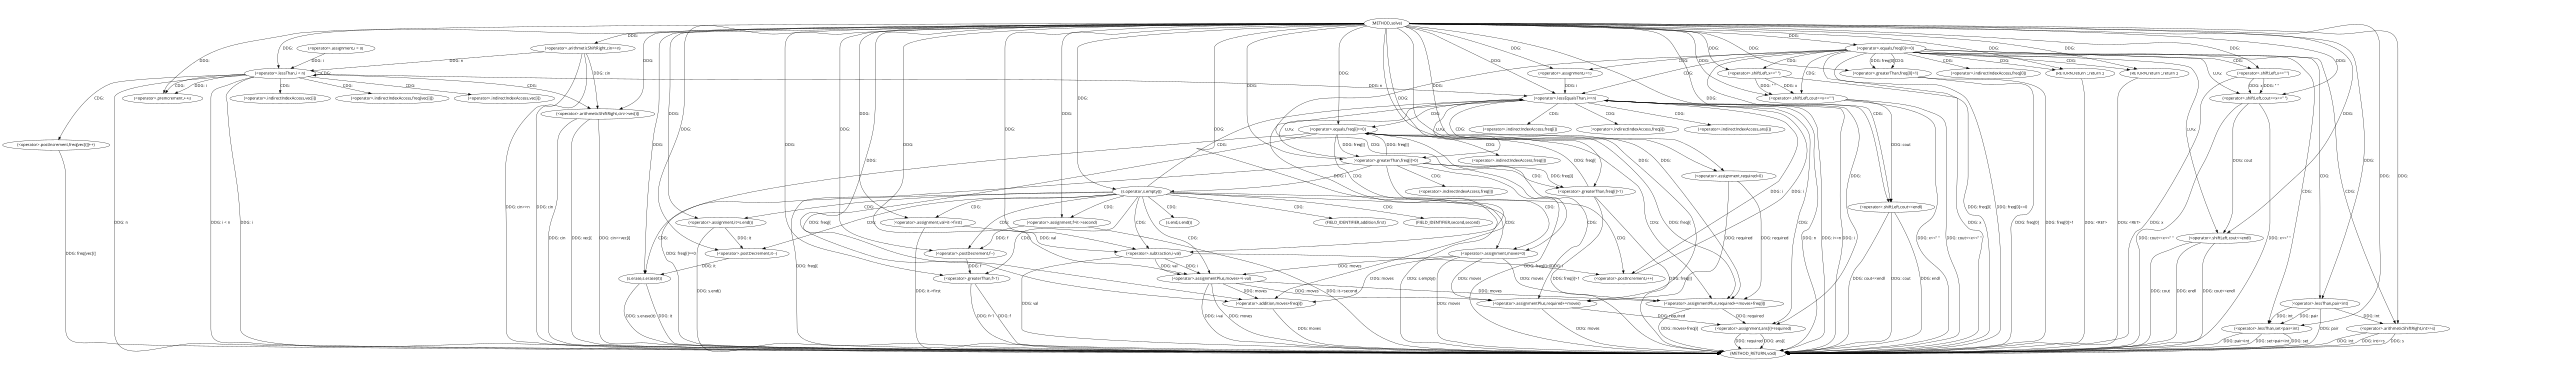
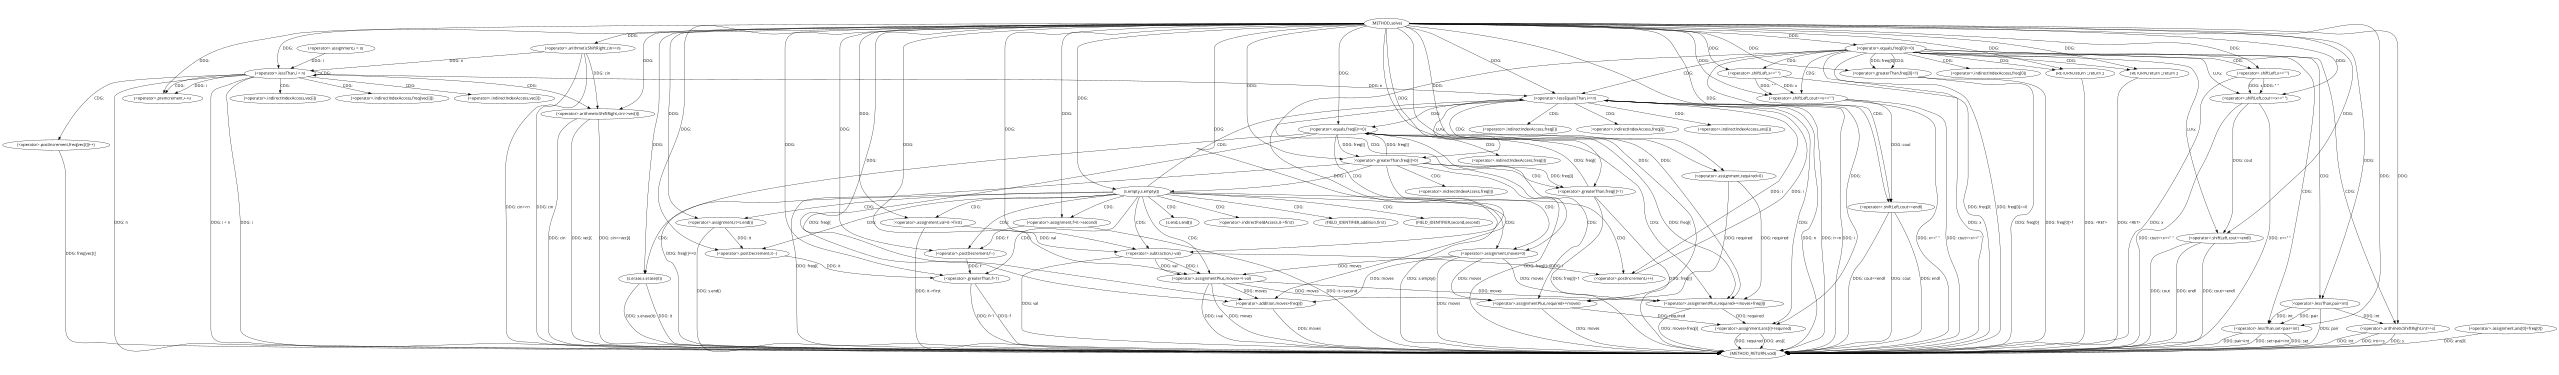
(1565, 73) -> none
(1362, 121) -> none
(1142, 192) -> (1142, 192)
none -> (1256, 223)
(695, 267) -> (856, 274)
none -> (2506, 329)
